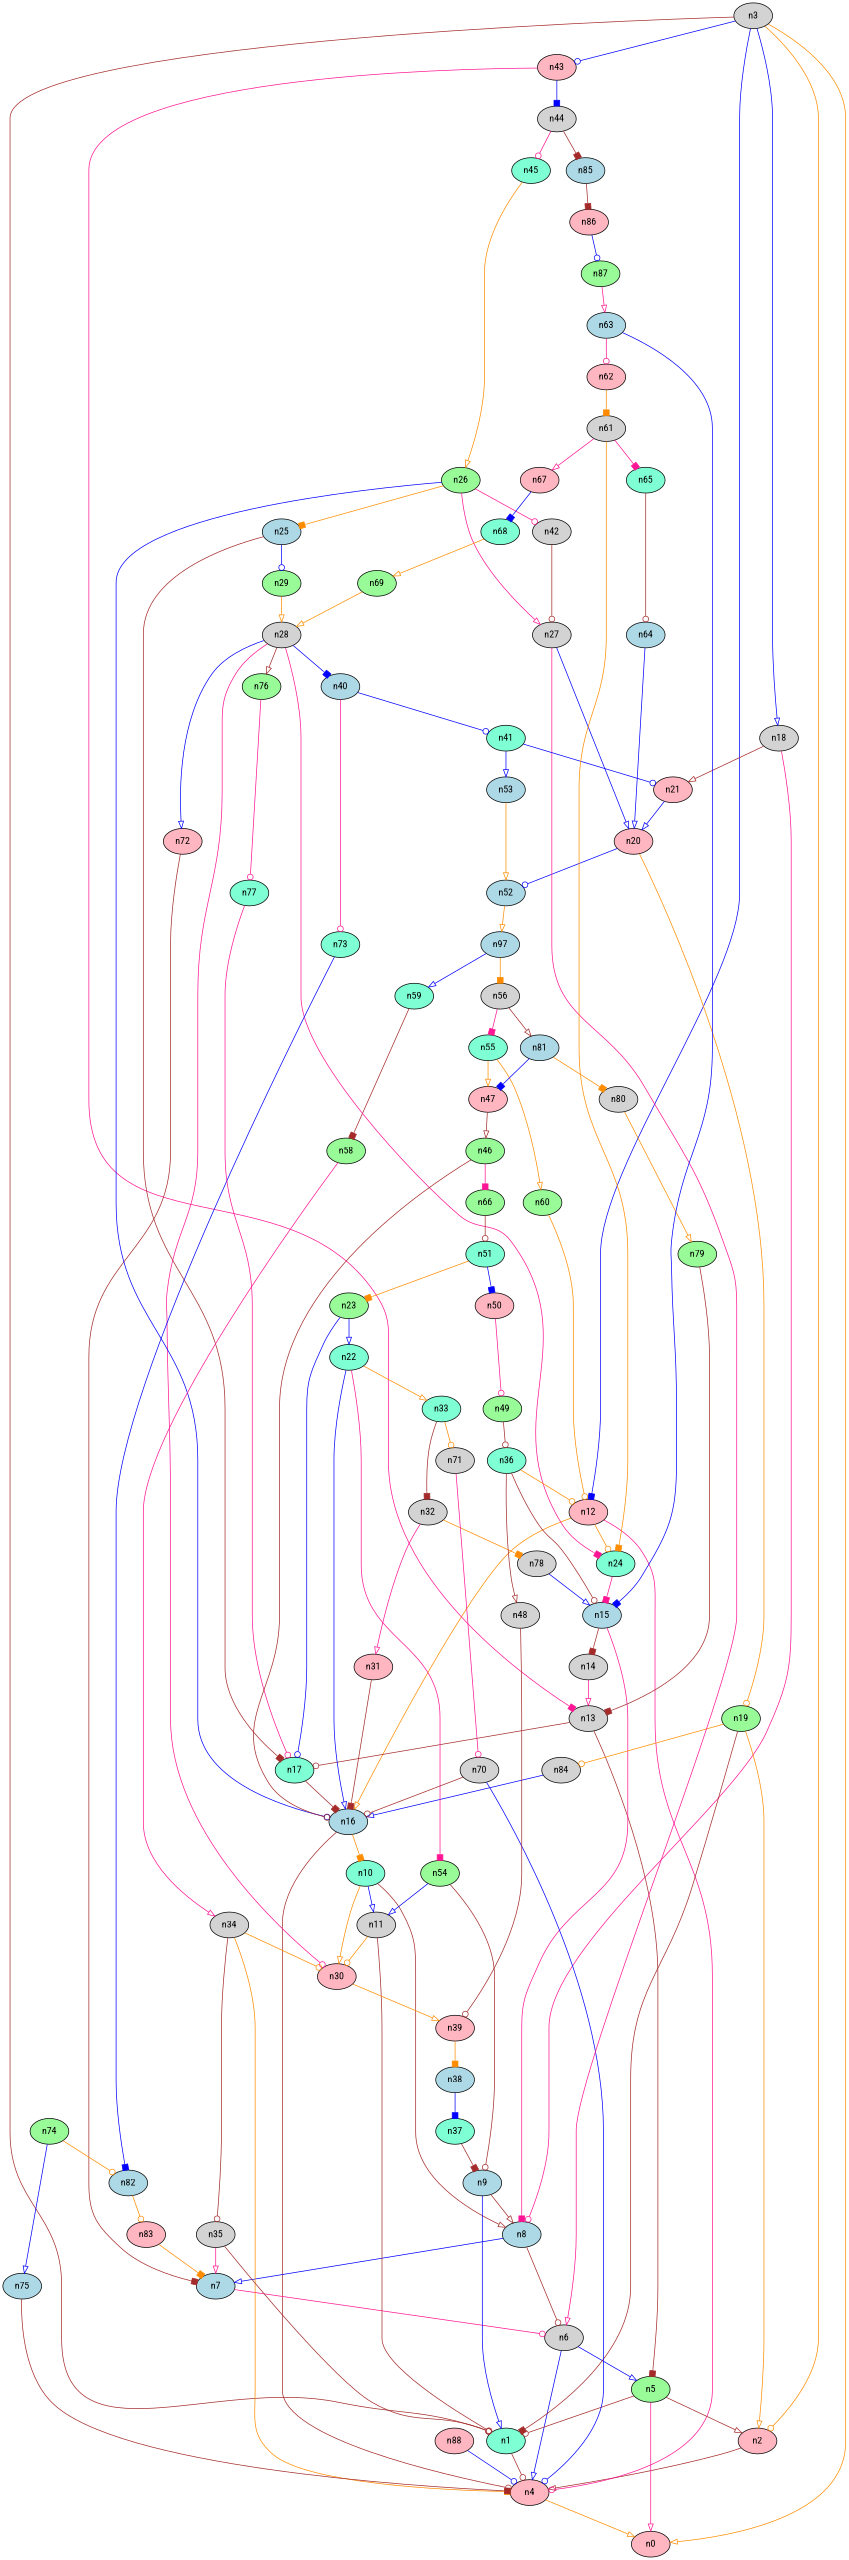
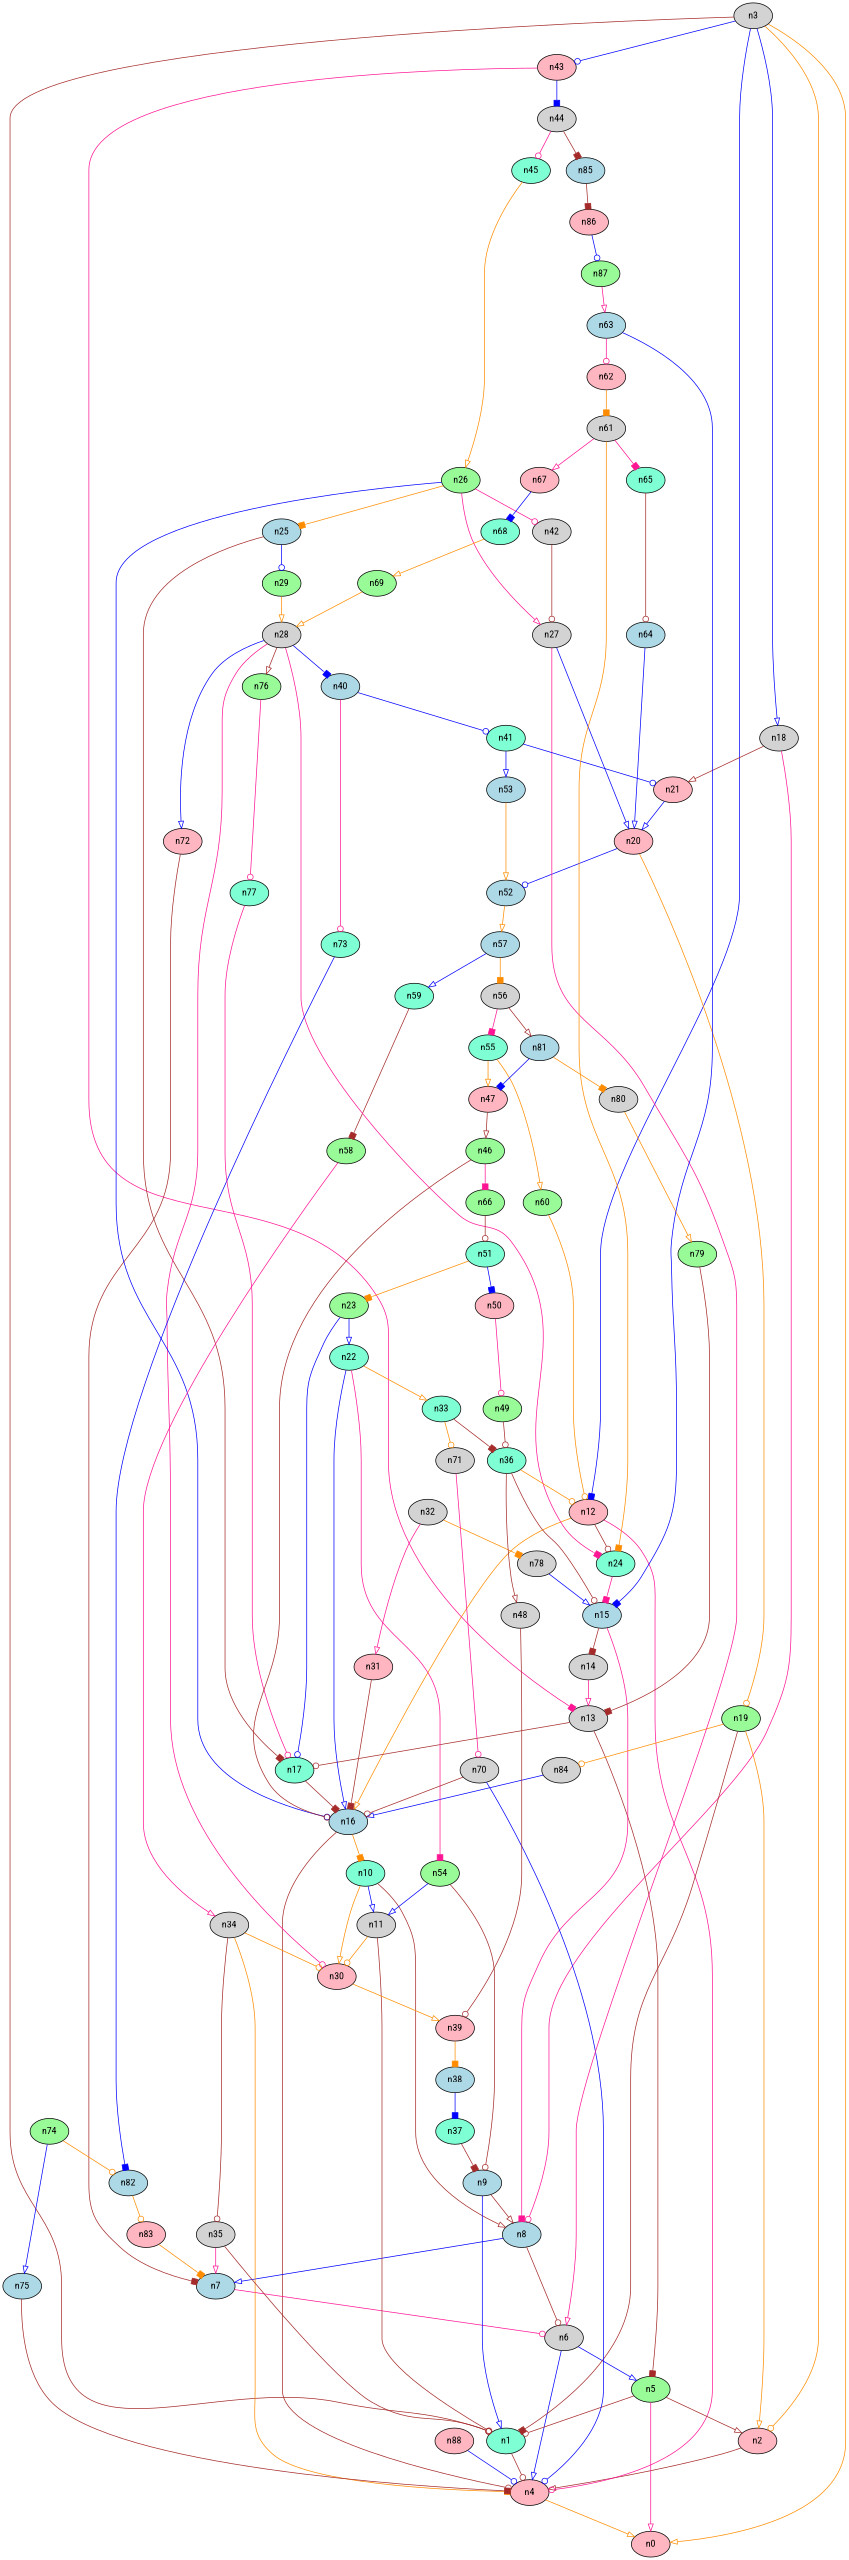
(500, 945) -> (500, 945)
(428, 1456) -> (471, 1433)
(601, 1535) -> (601, 1535)
